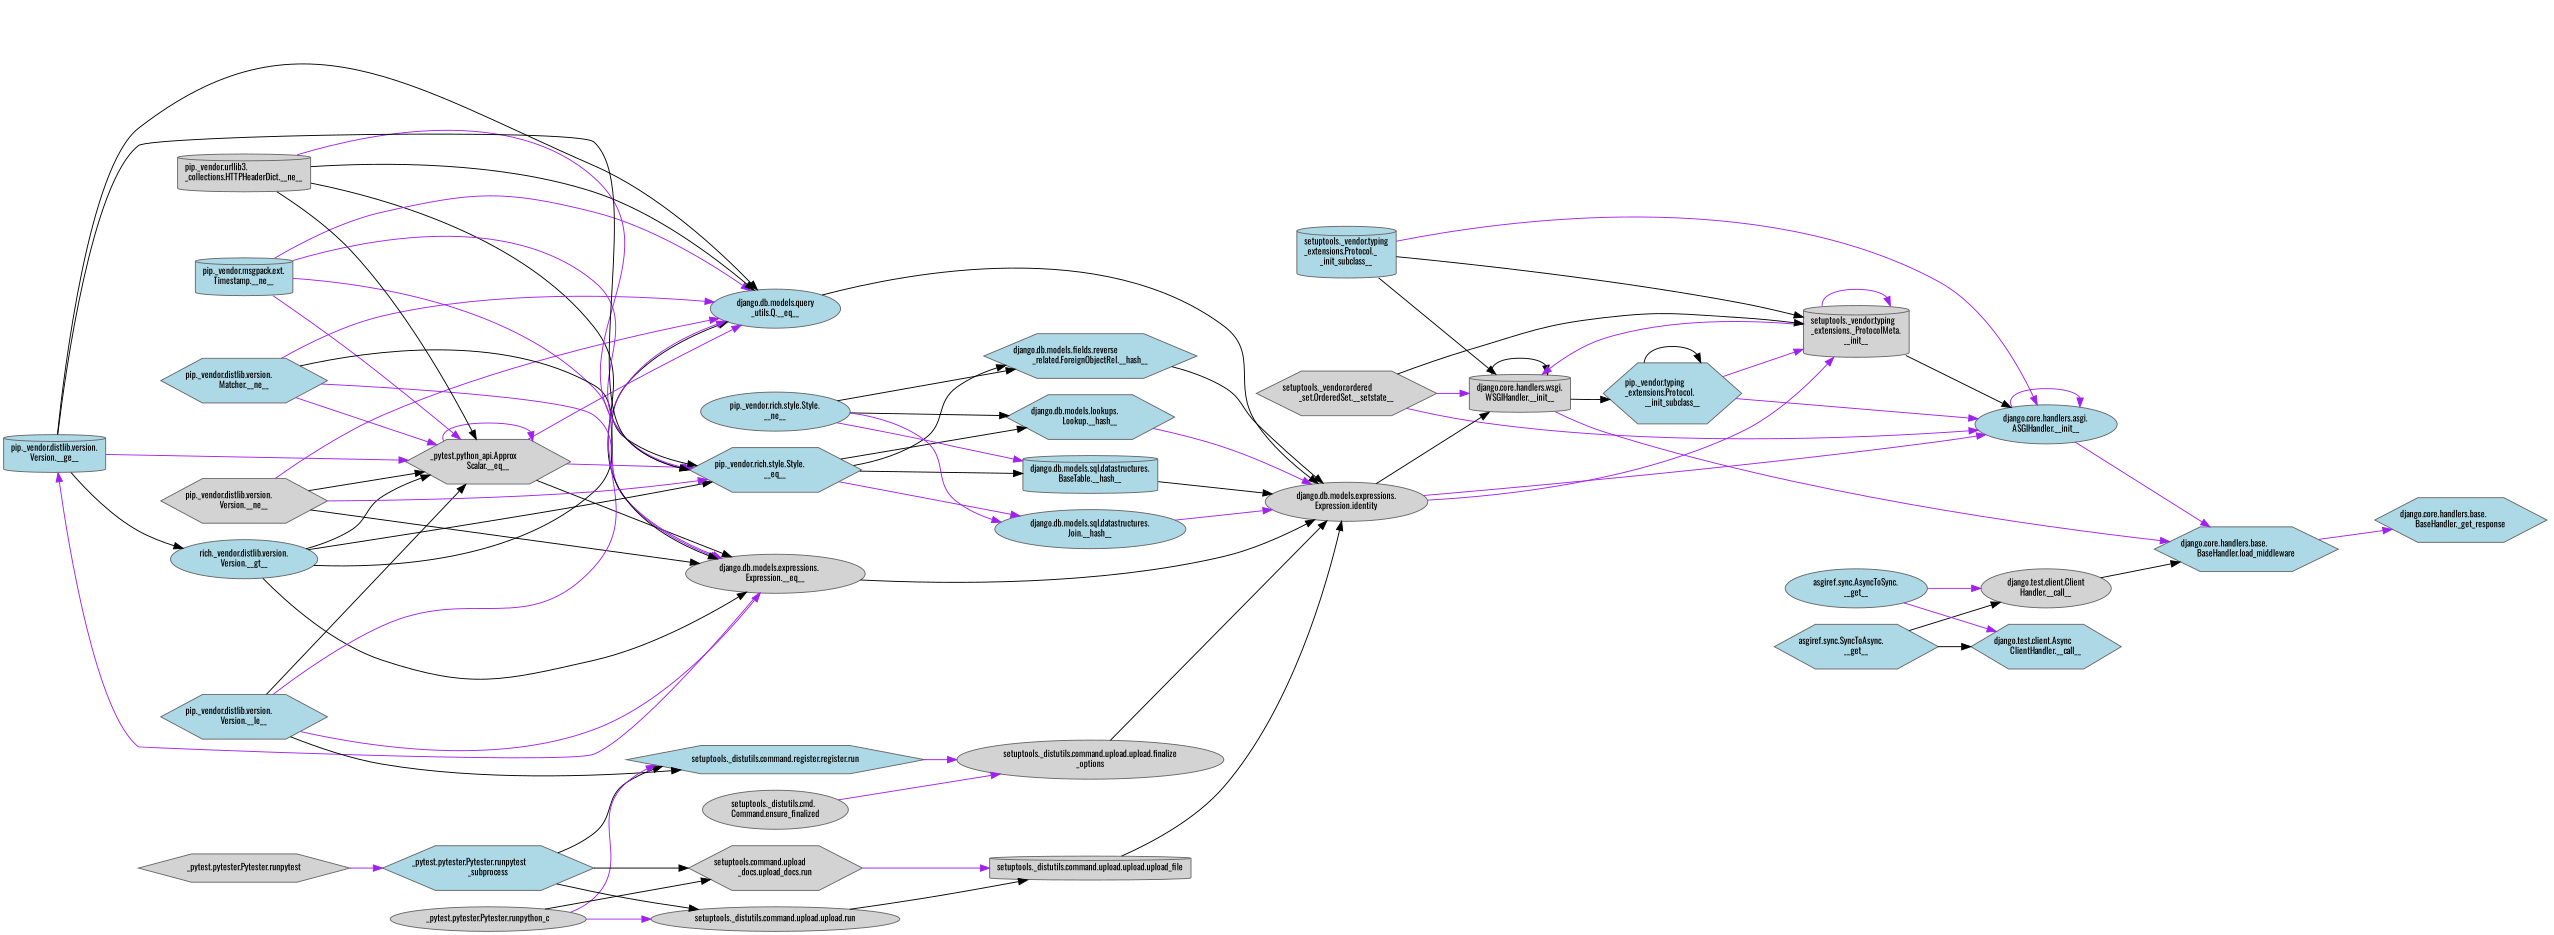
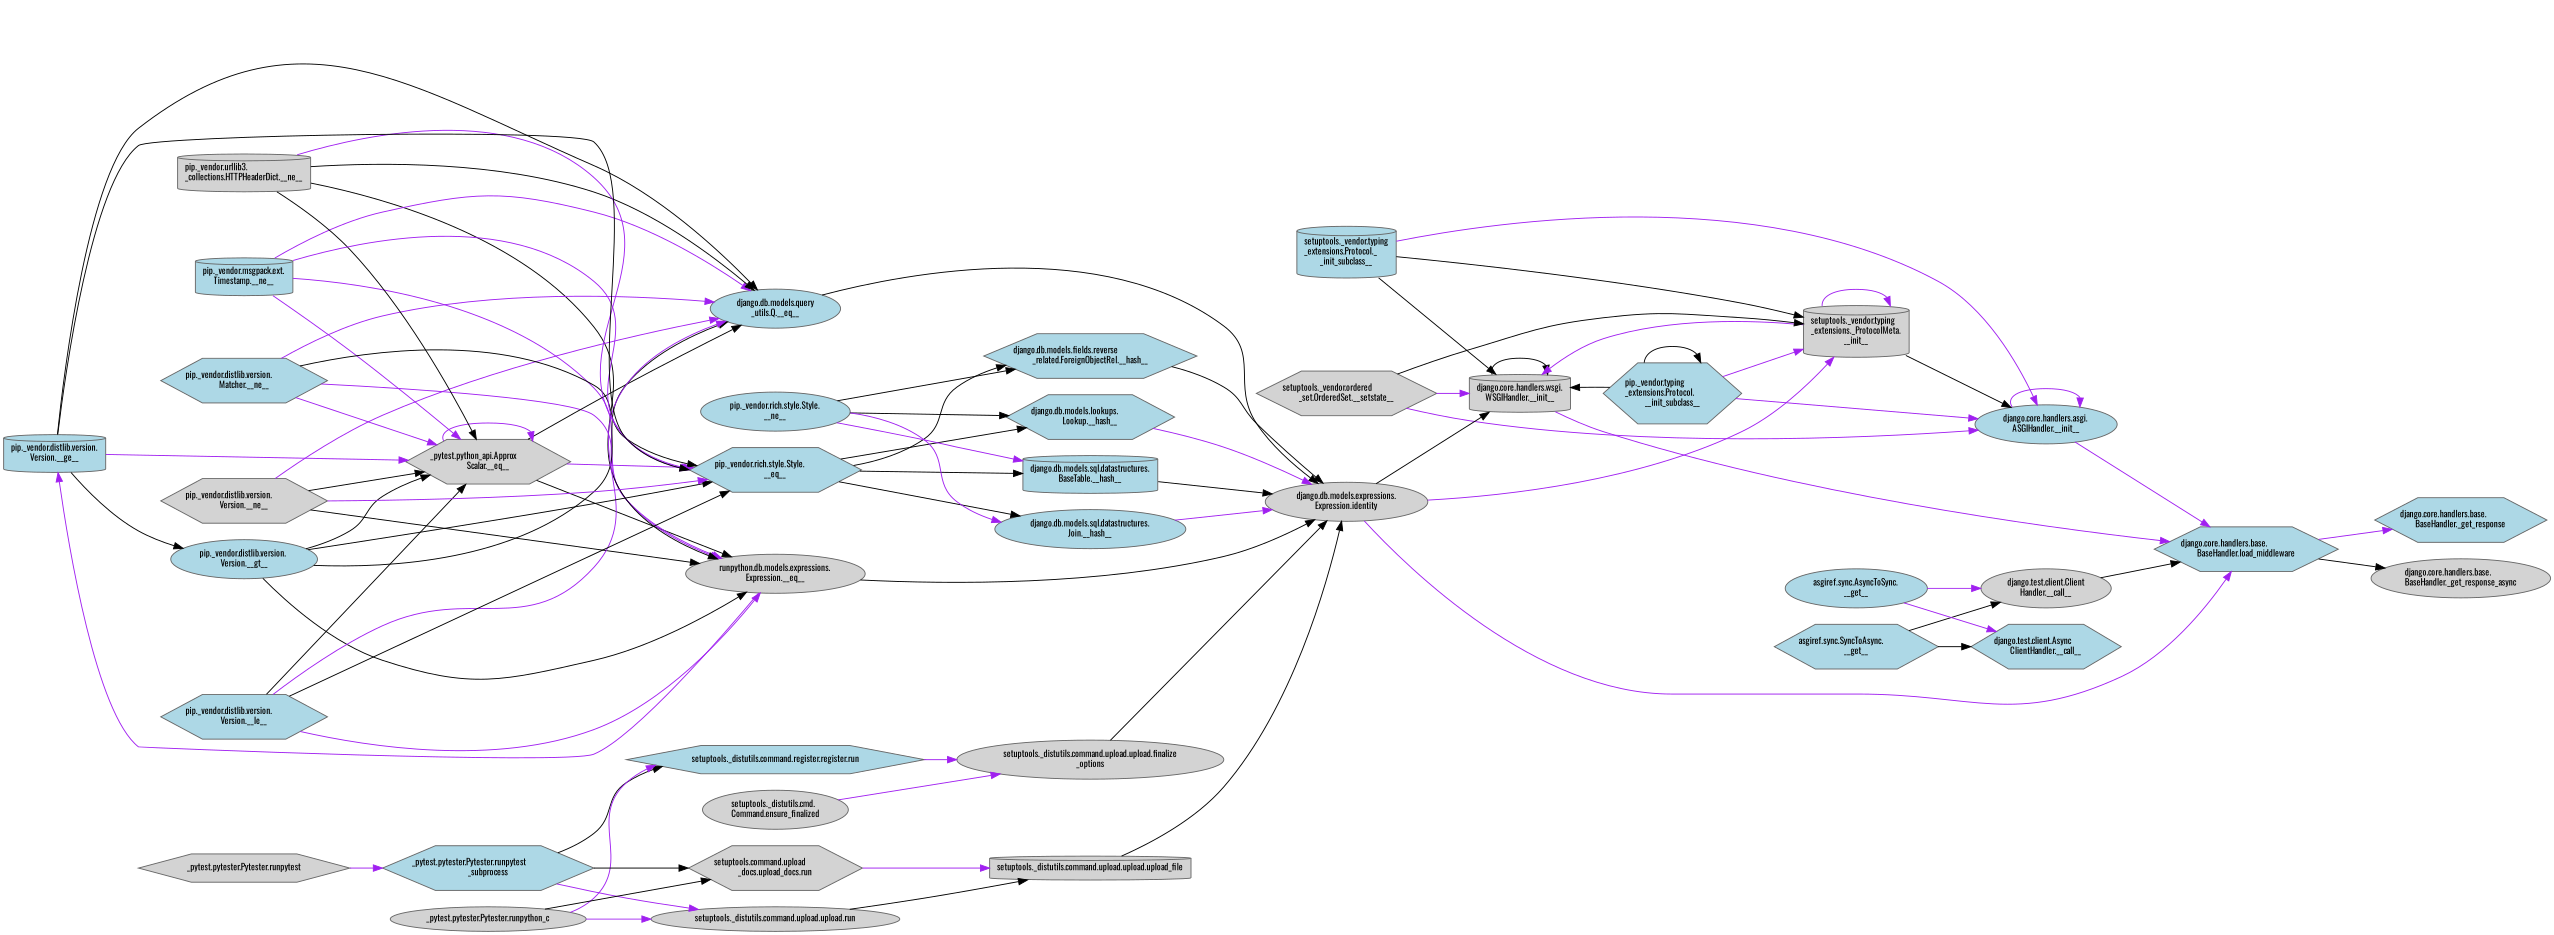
(645, 375) -> (645, 375)
(1586, 400) -> (1595, 387)
(1700, 469) -> (1790, 694)
(925, 498) -> (925, 498)
(244, 559) -> (244, 559)
(775, 574) -> (775, 574)
none -> (2461, 578)
(479, 774) -> (505, 596)
(633, 899) -> (633, 899)
